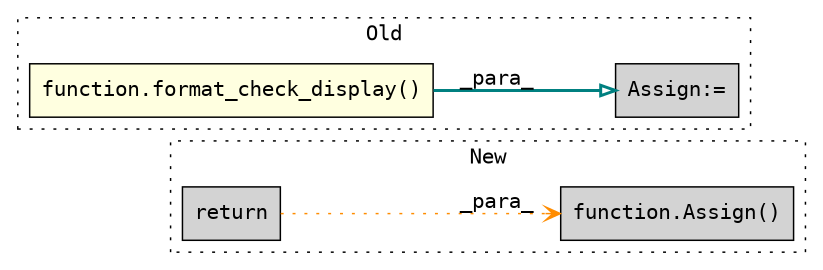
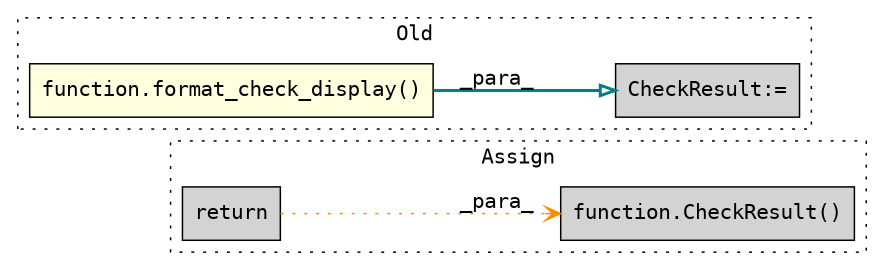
(677, 90) -> (708, 90)
(488, 158) -> (518, 158)
(677, 214) -> (708, 214)
